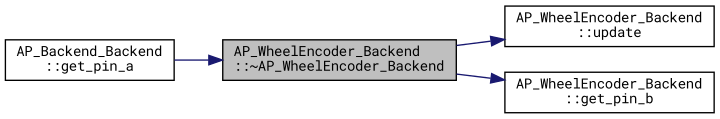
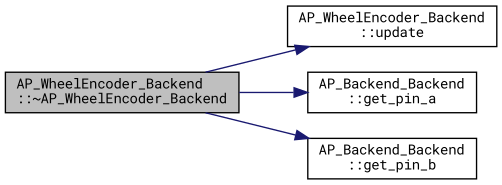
(192, 60) -> (266, 92)
(610, 92) -> (392, 159)
